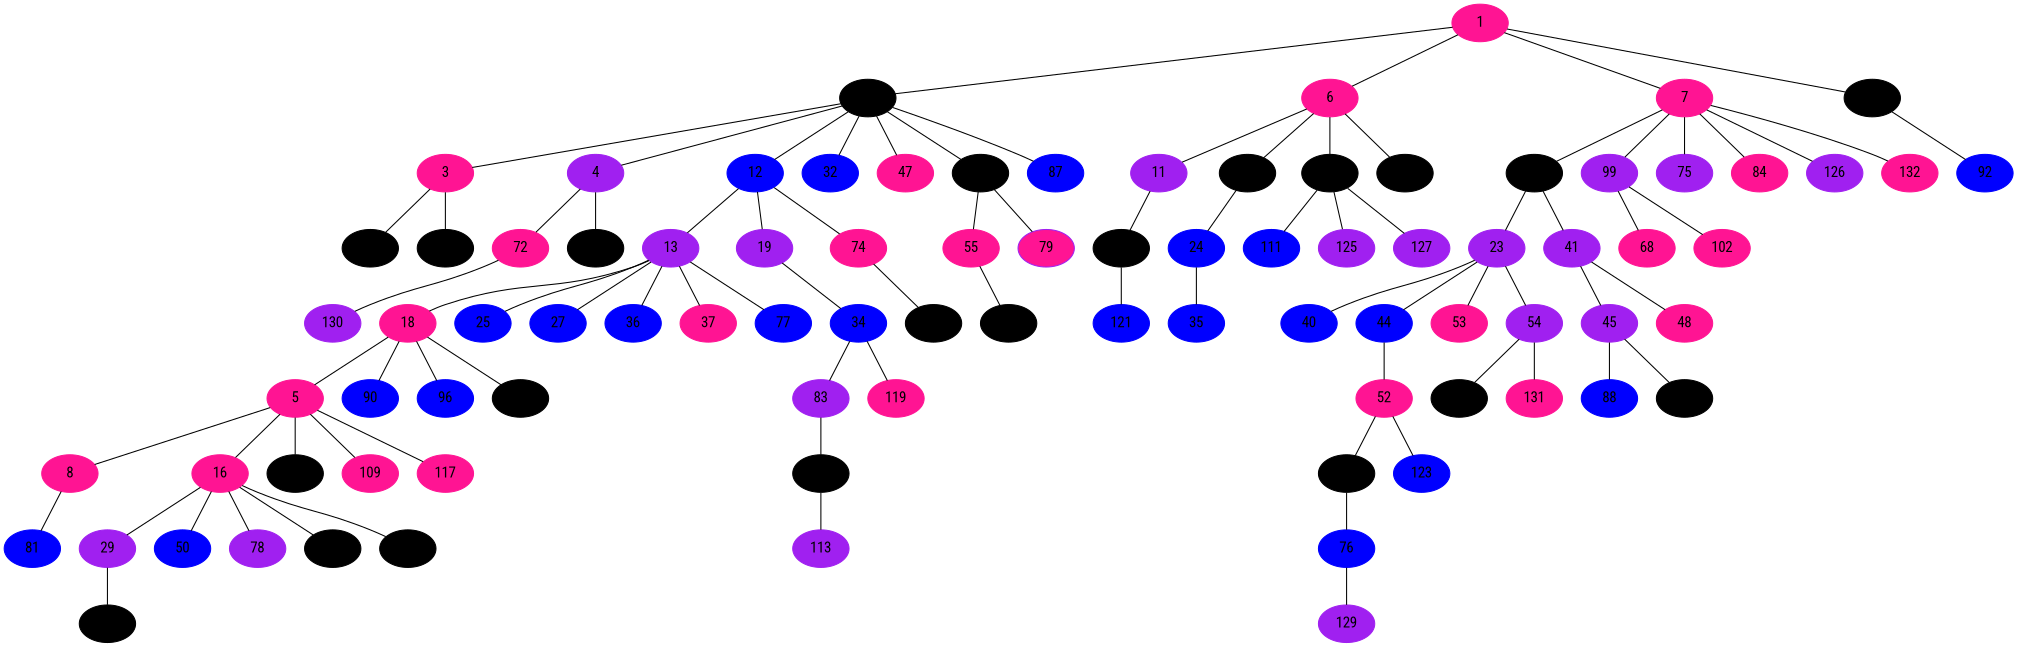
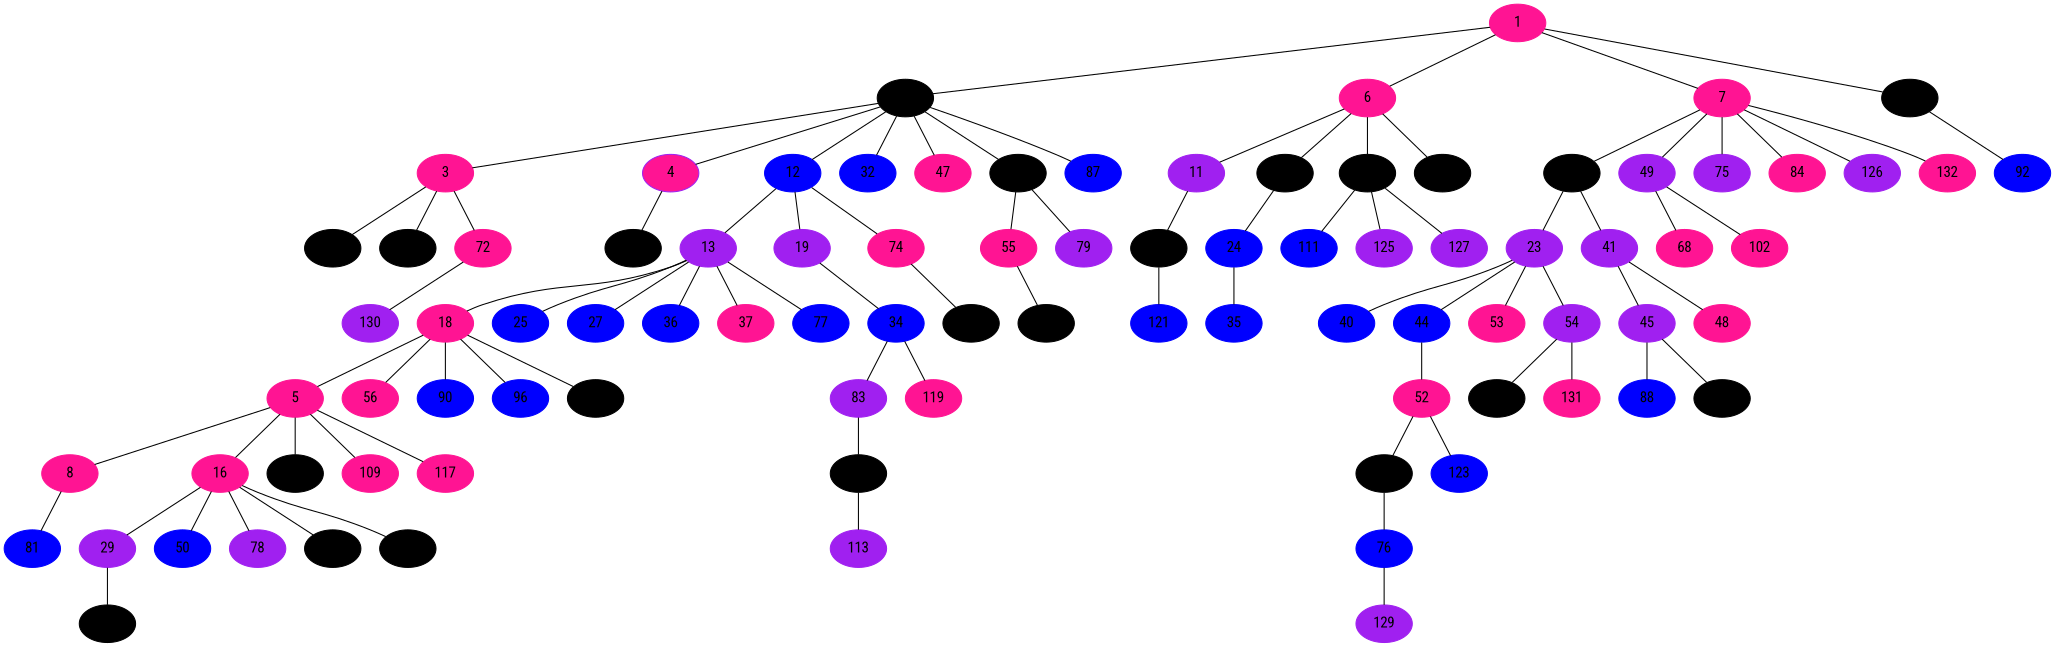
(596, 173) -> (671, 173)
(1609, 173) -> (1647, 173)
(558, 211) -> (464, 211)
(1046, 248) -> (1084, 248)
none -> (370, 398)
